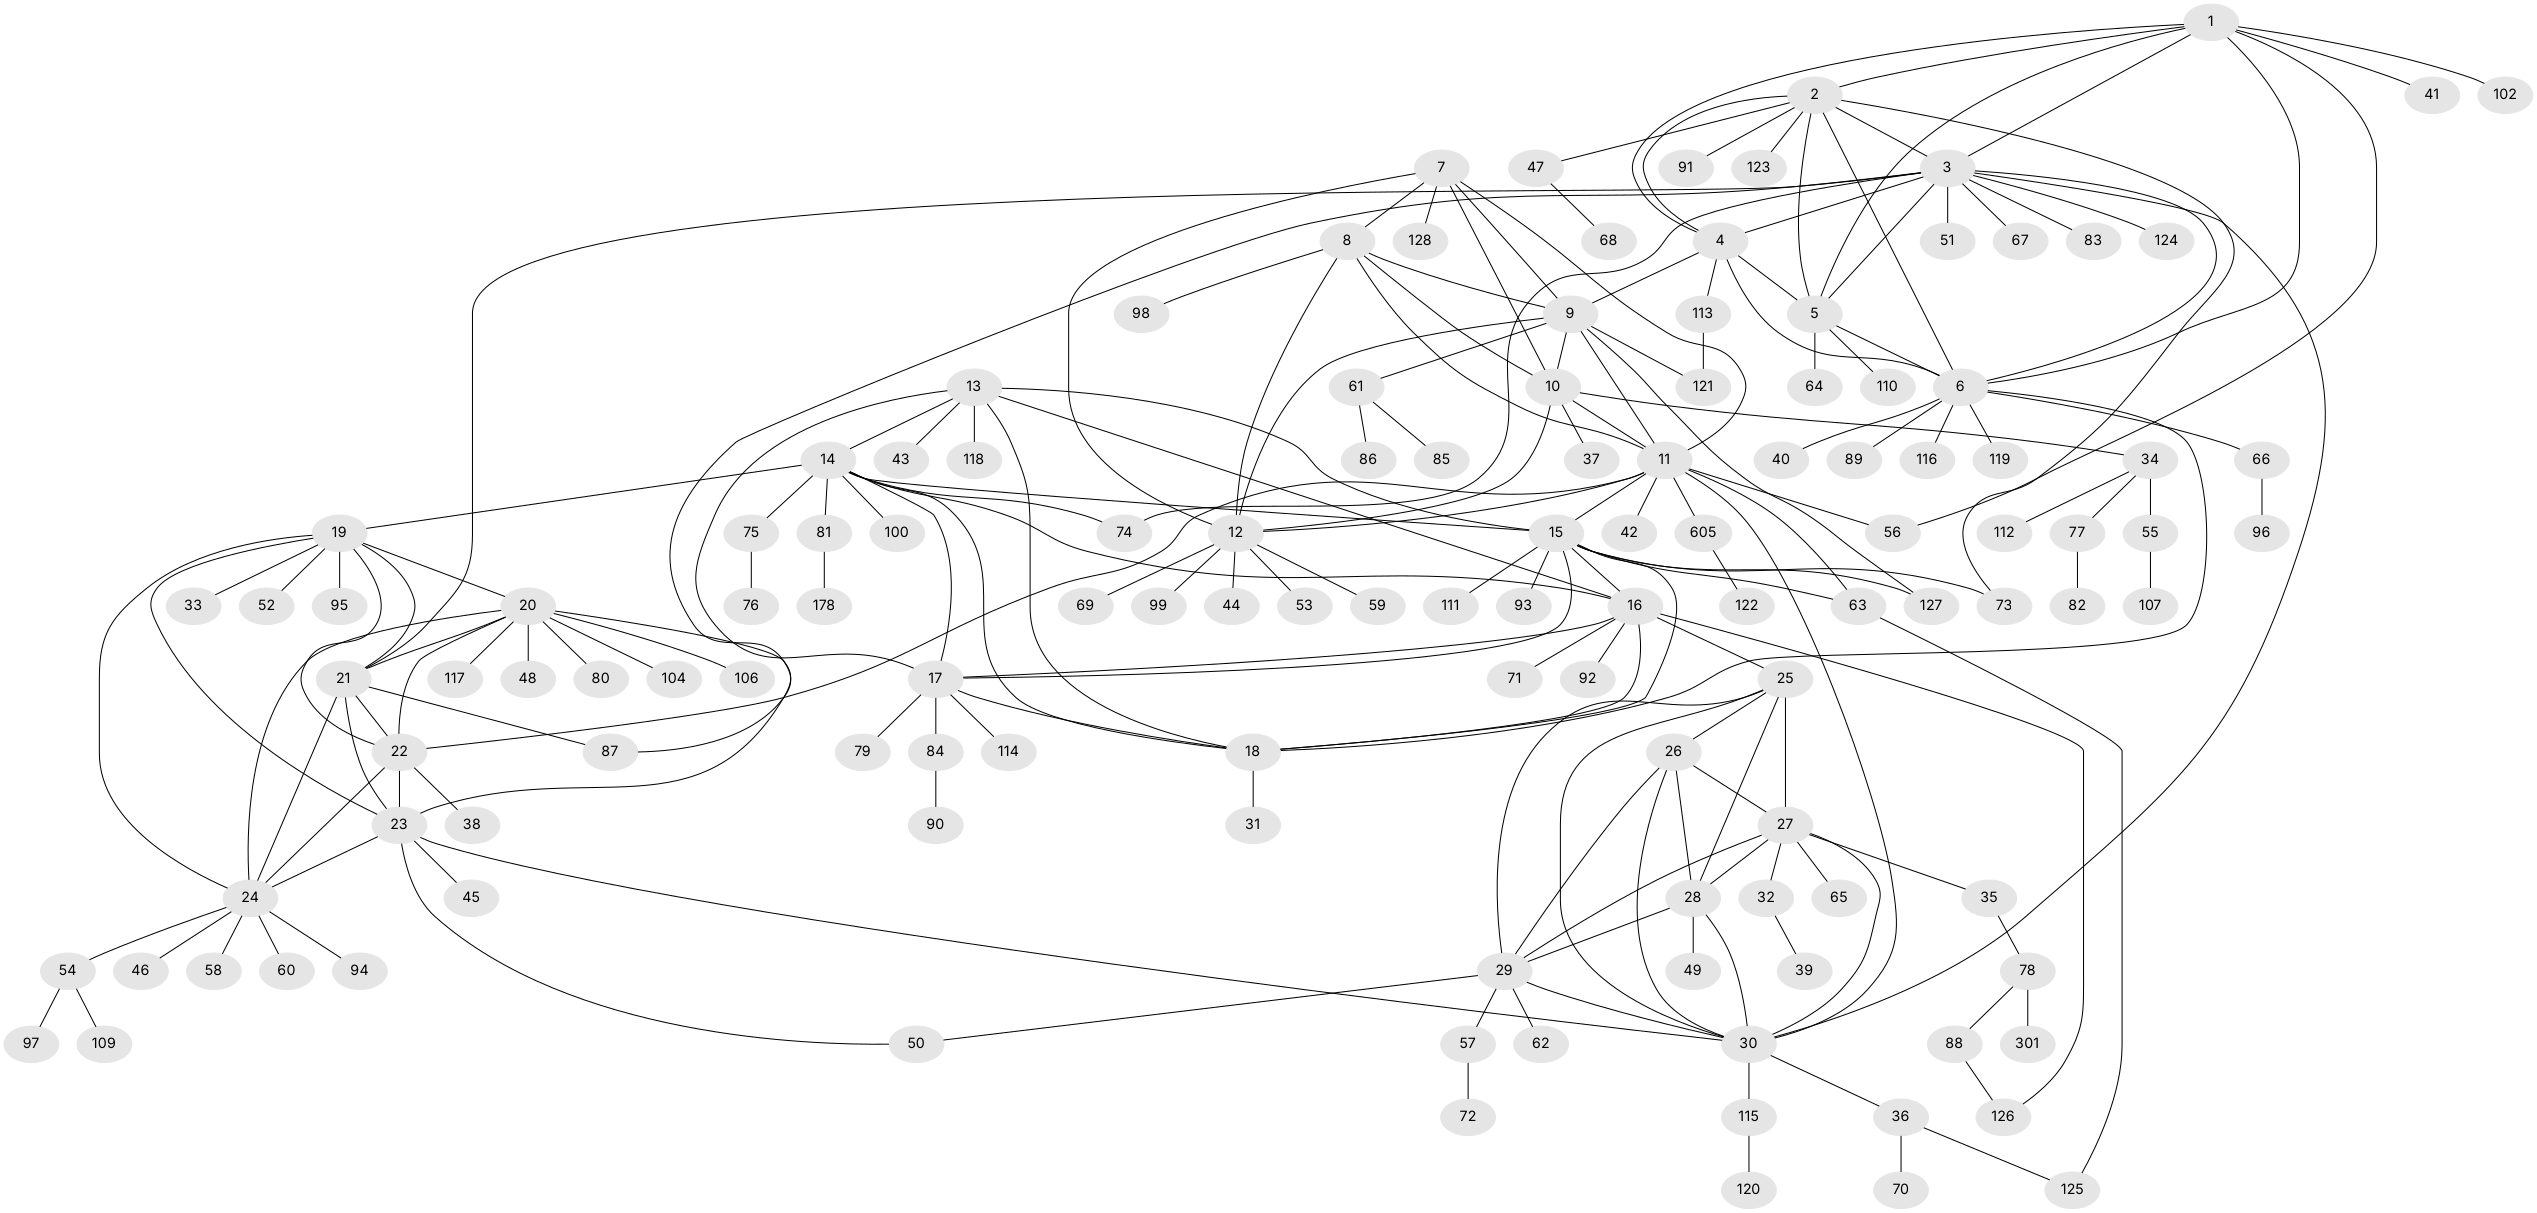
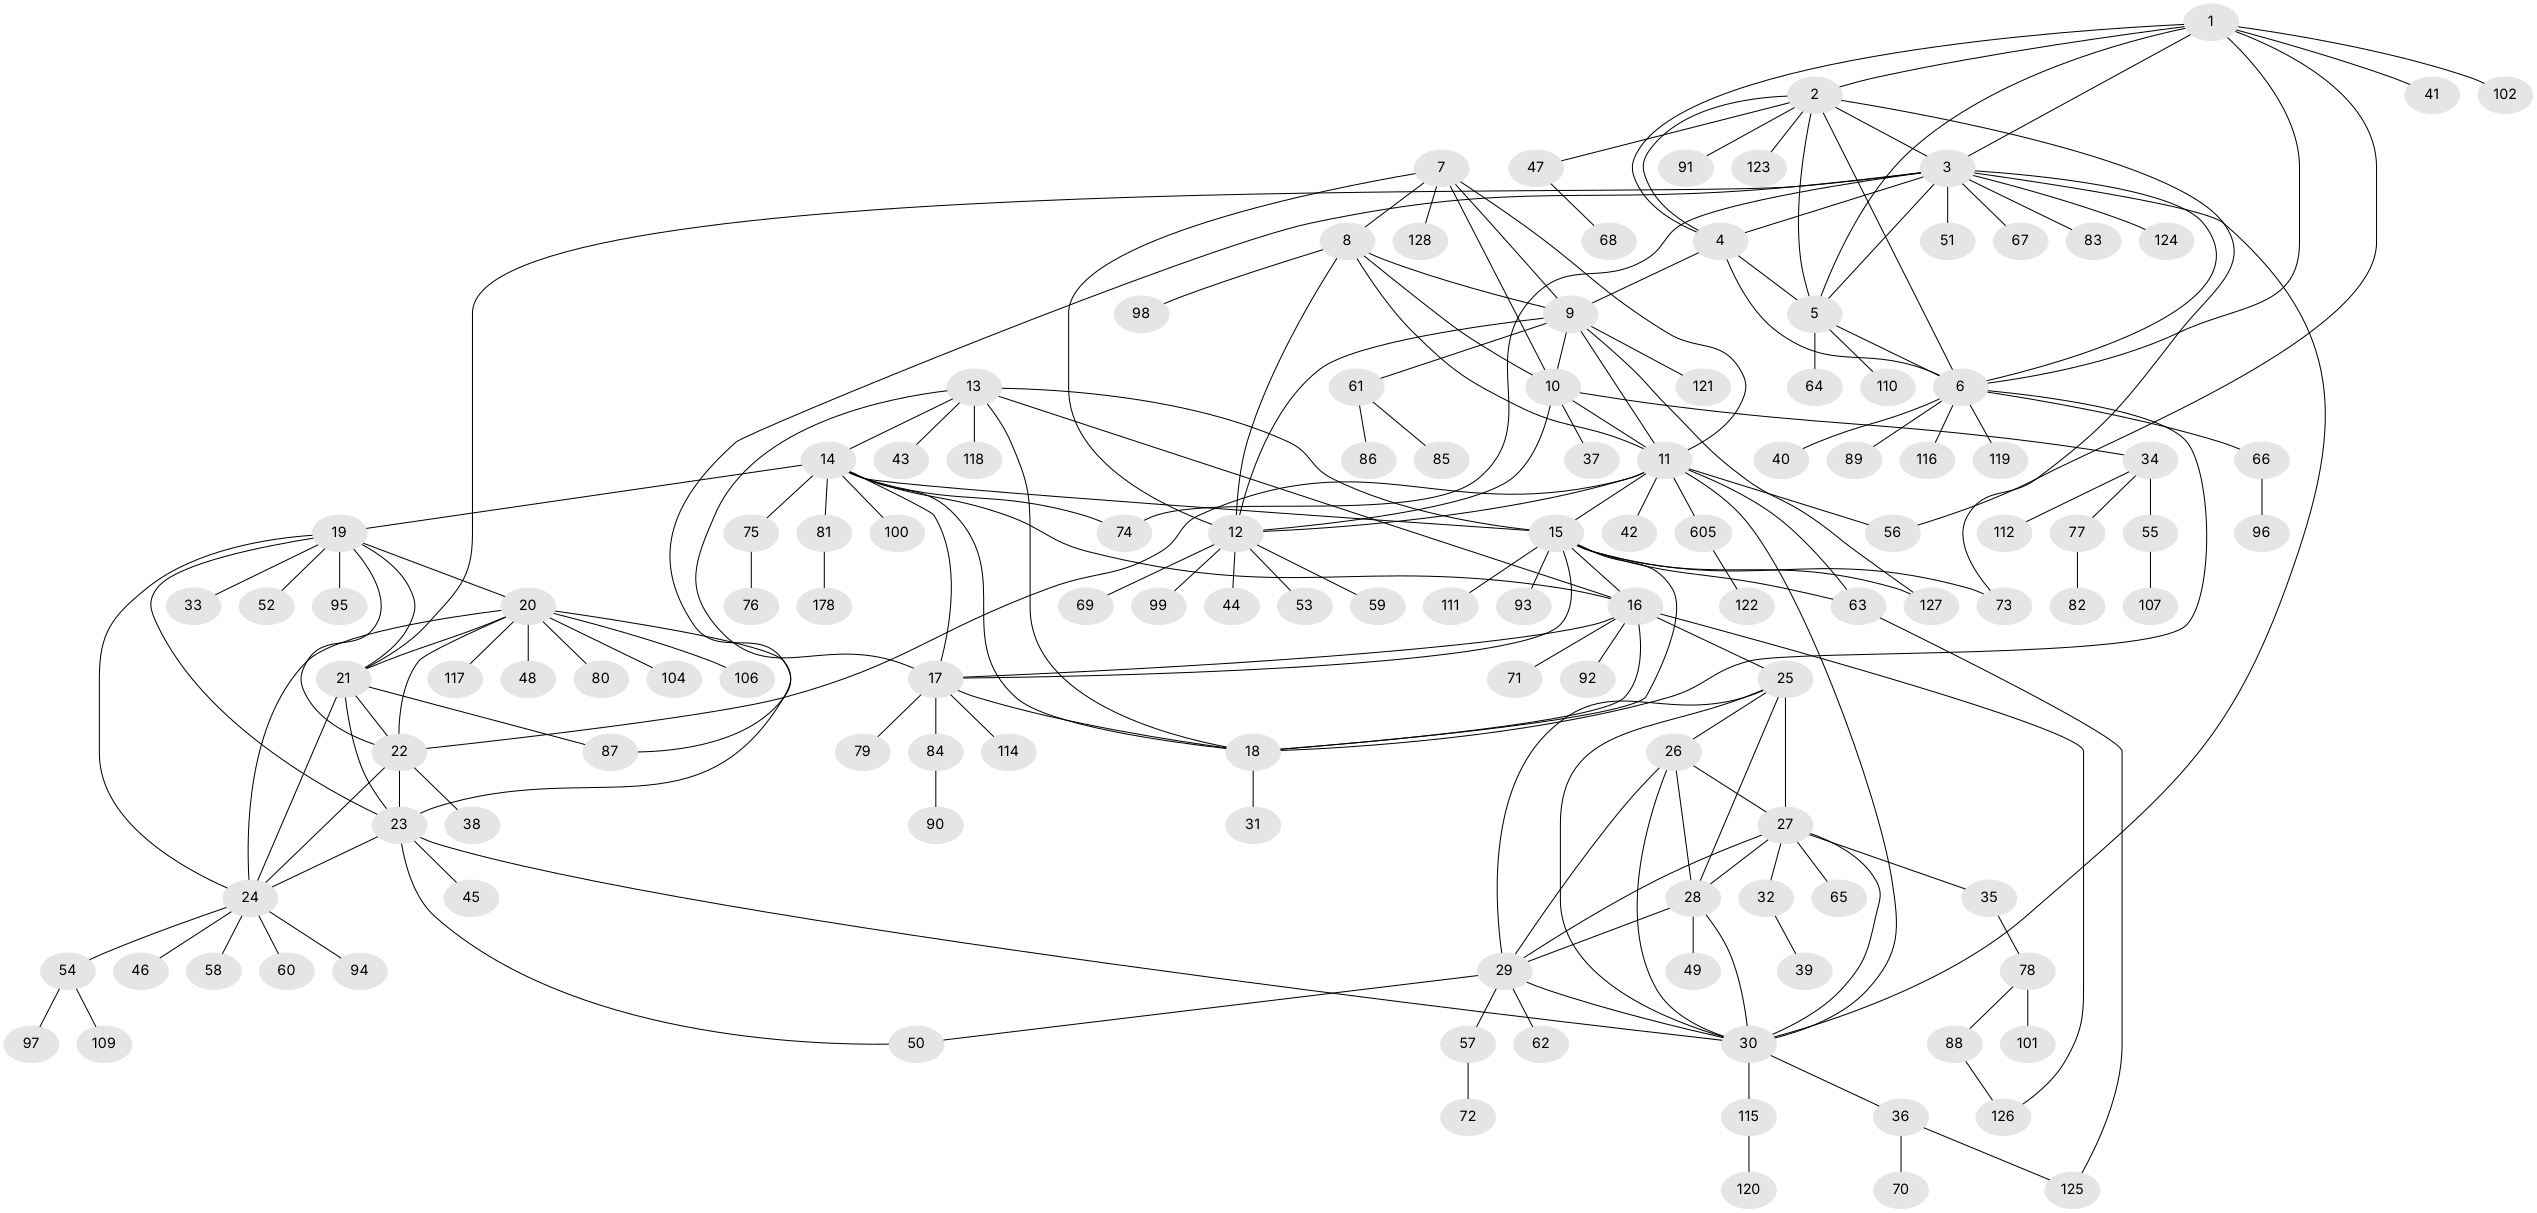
(1703, 314) -> none
(2028, 1044) -> (2028, 1044)
